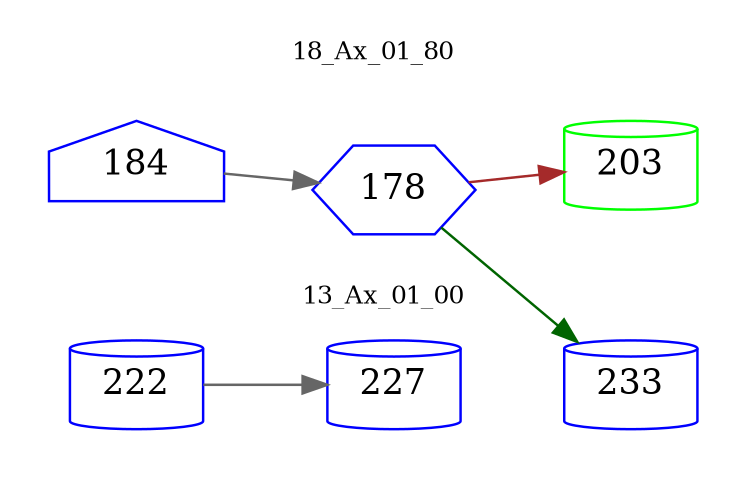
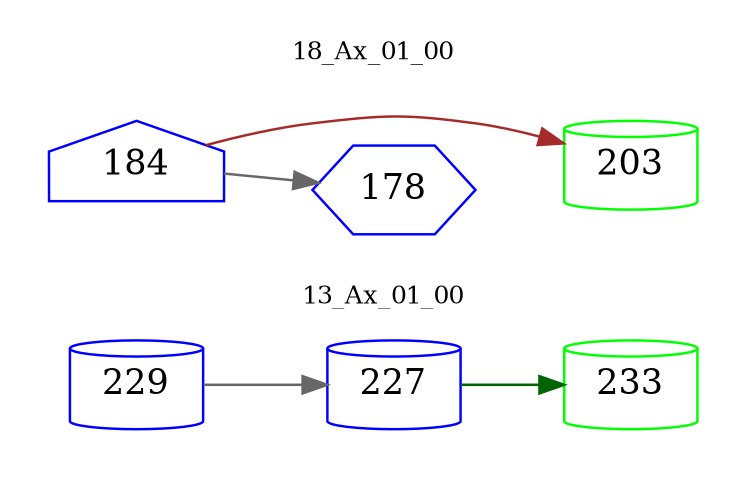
(373, 53) -> (373, 53)
(504, 178) -> (372, 117)
(514, 289) -> (500, 385)
(137, 385) -> (137, 385)
(631, 385) -> (631, 385)
